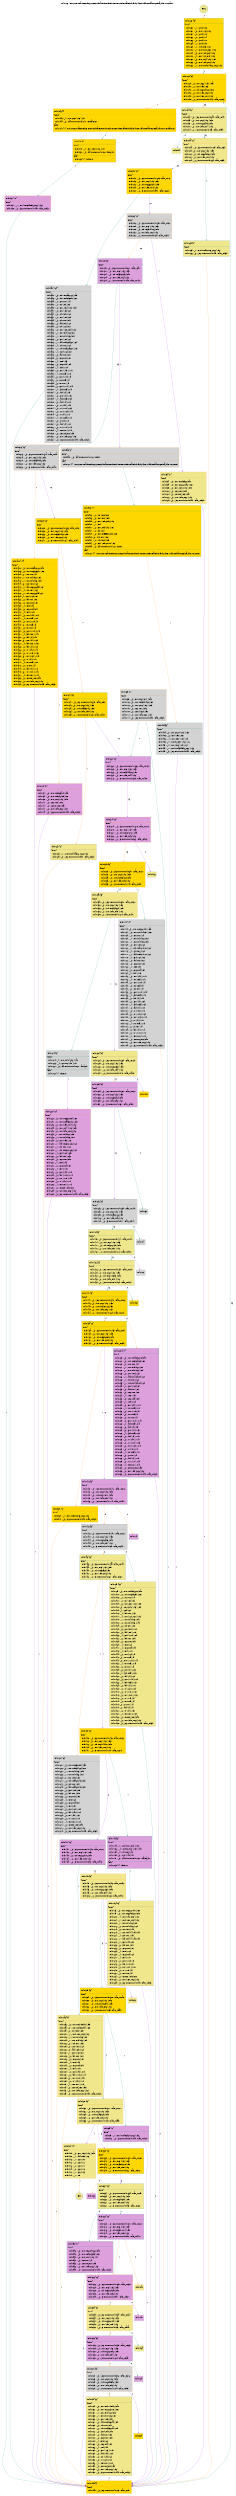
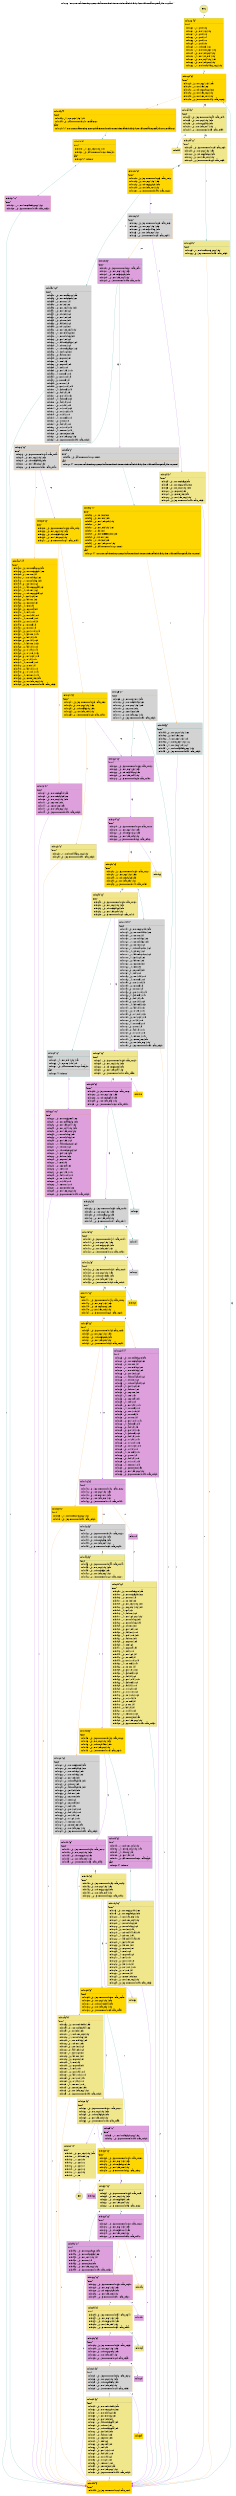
(131, 1564) -> (133, 1560)
